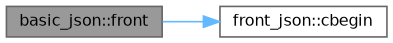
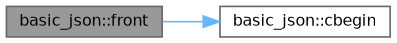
(303, 22) -> (305, 22)
